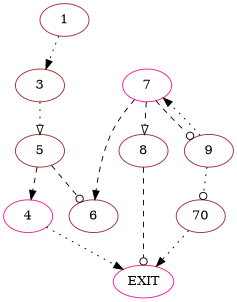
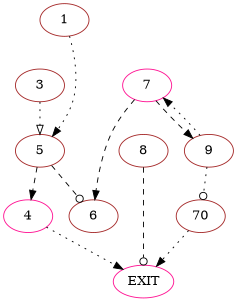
(54, 48) -> (76, 84)
(146, 114) -> none
(171, 117) -> (171, 117)
